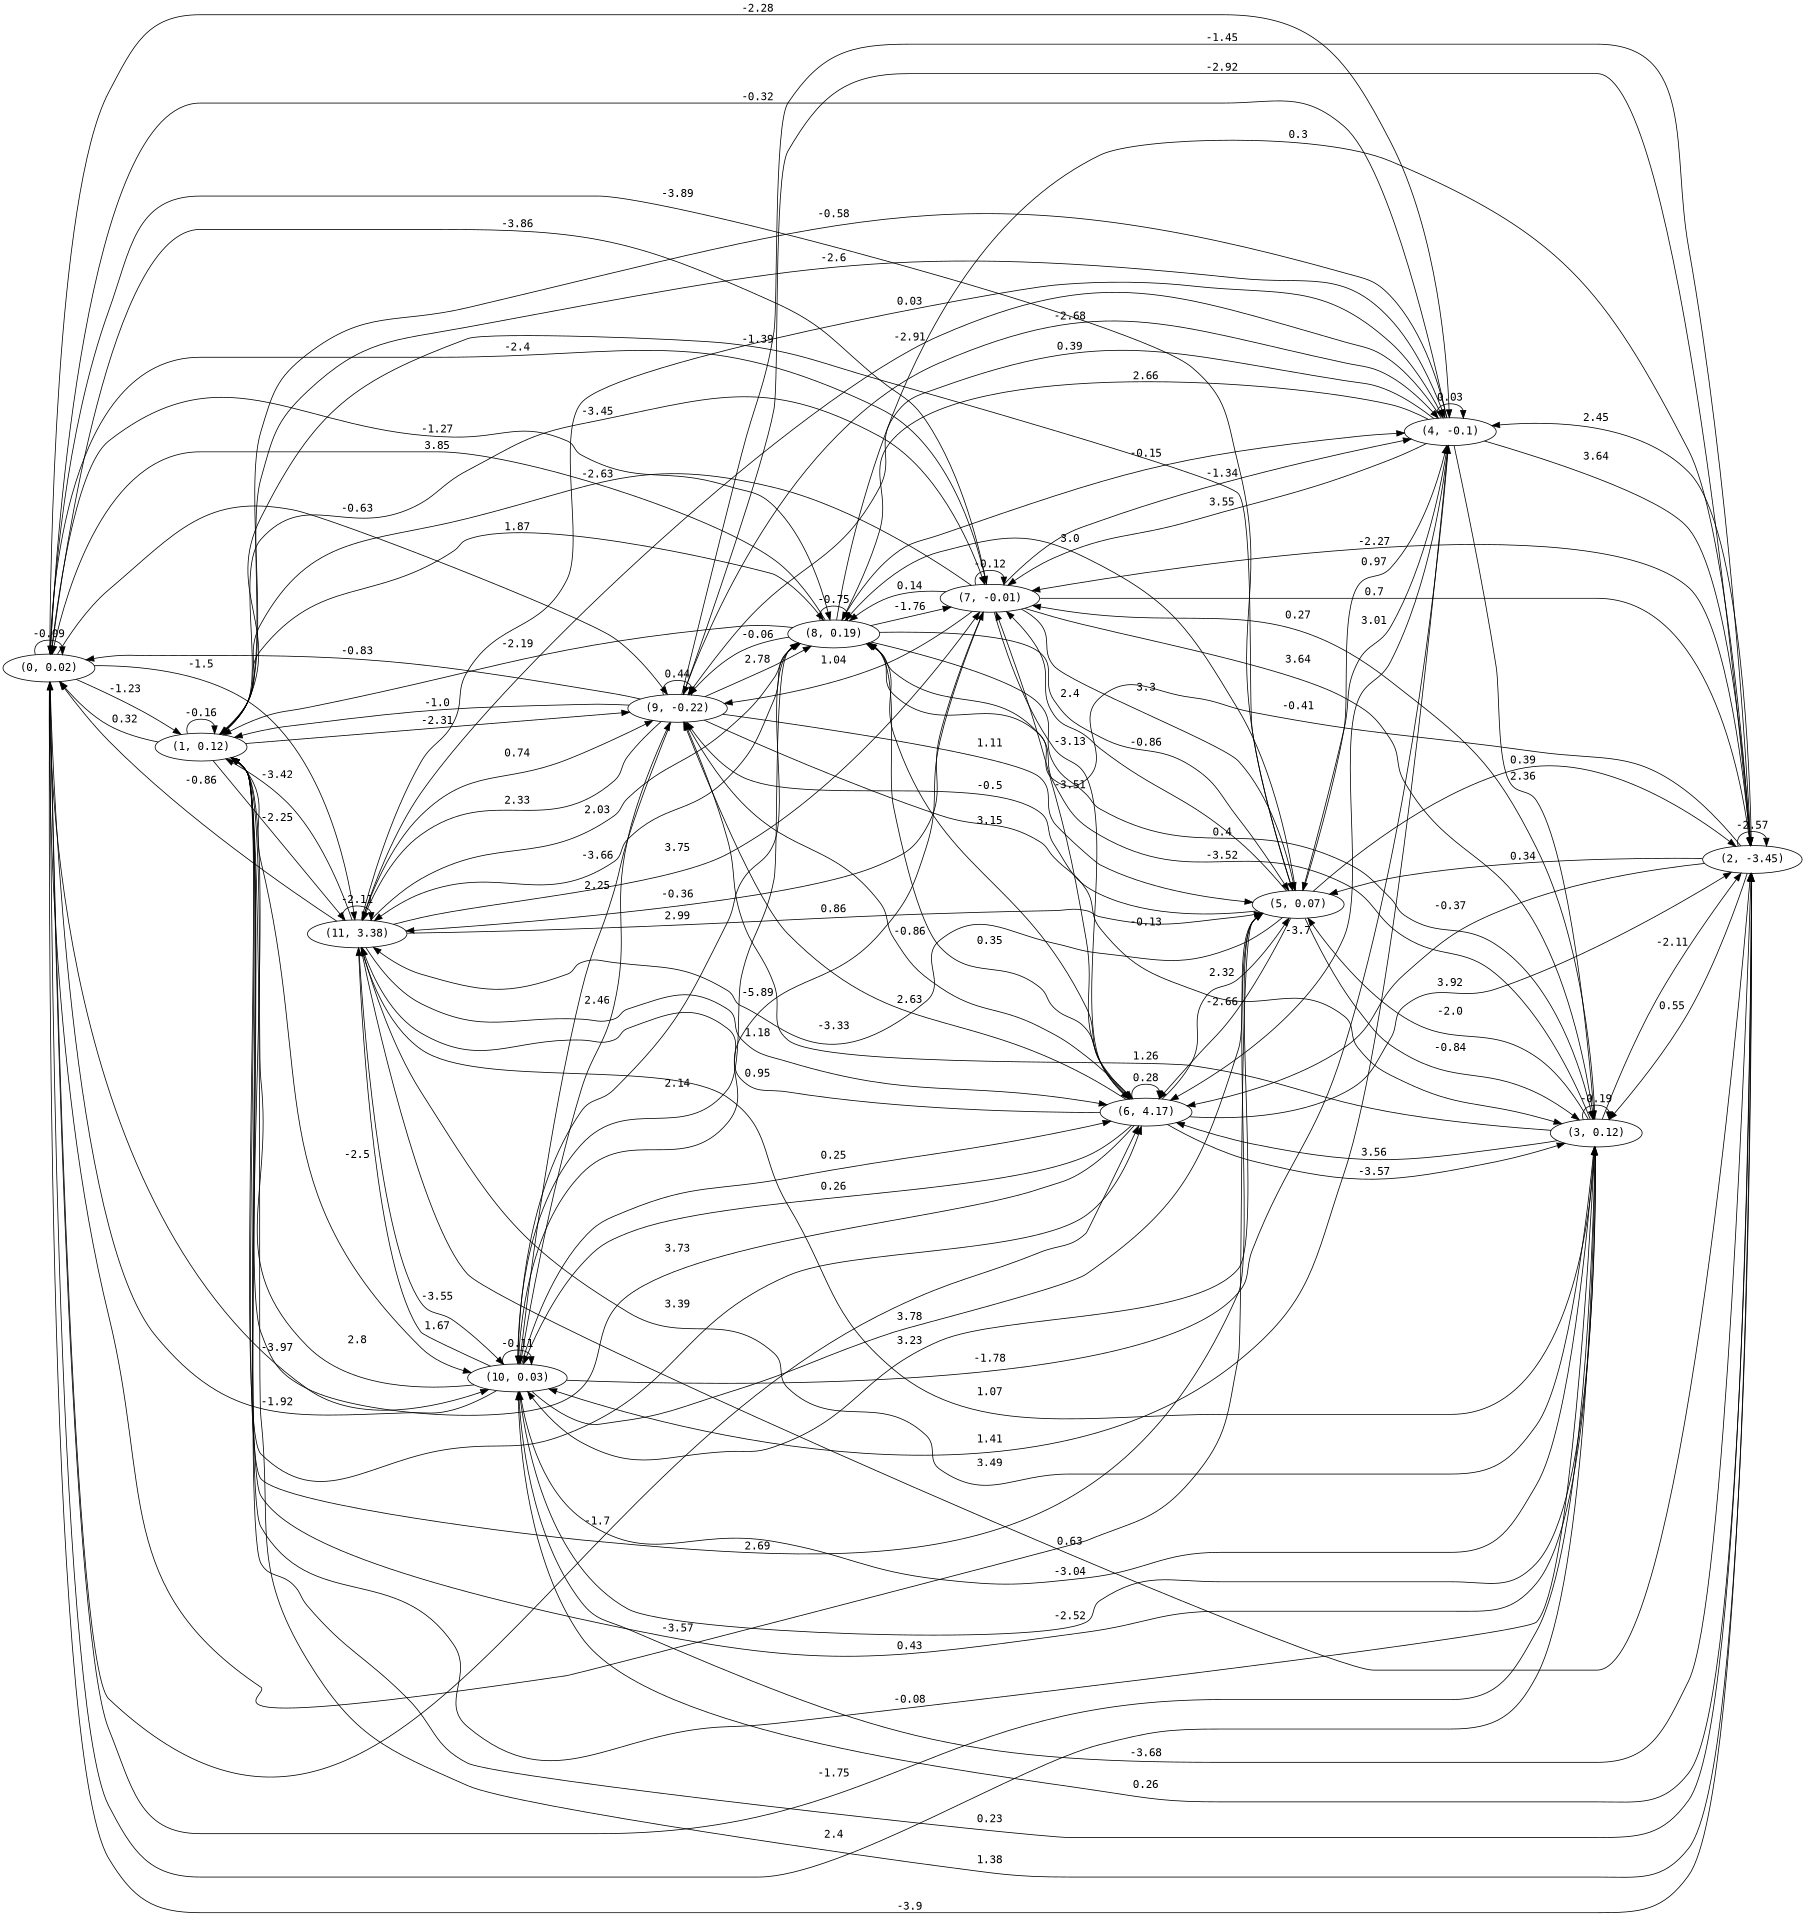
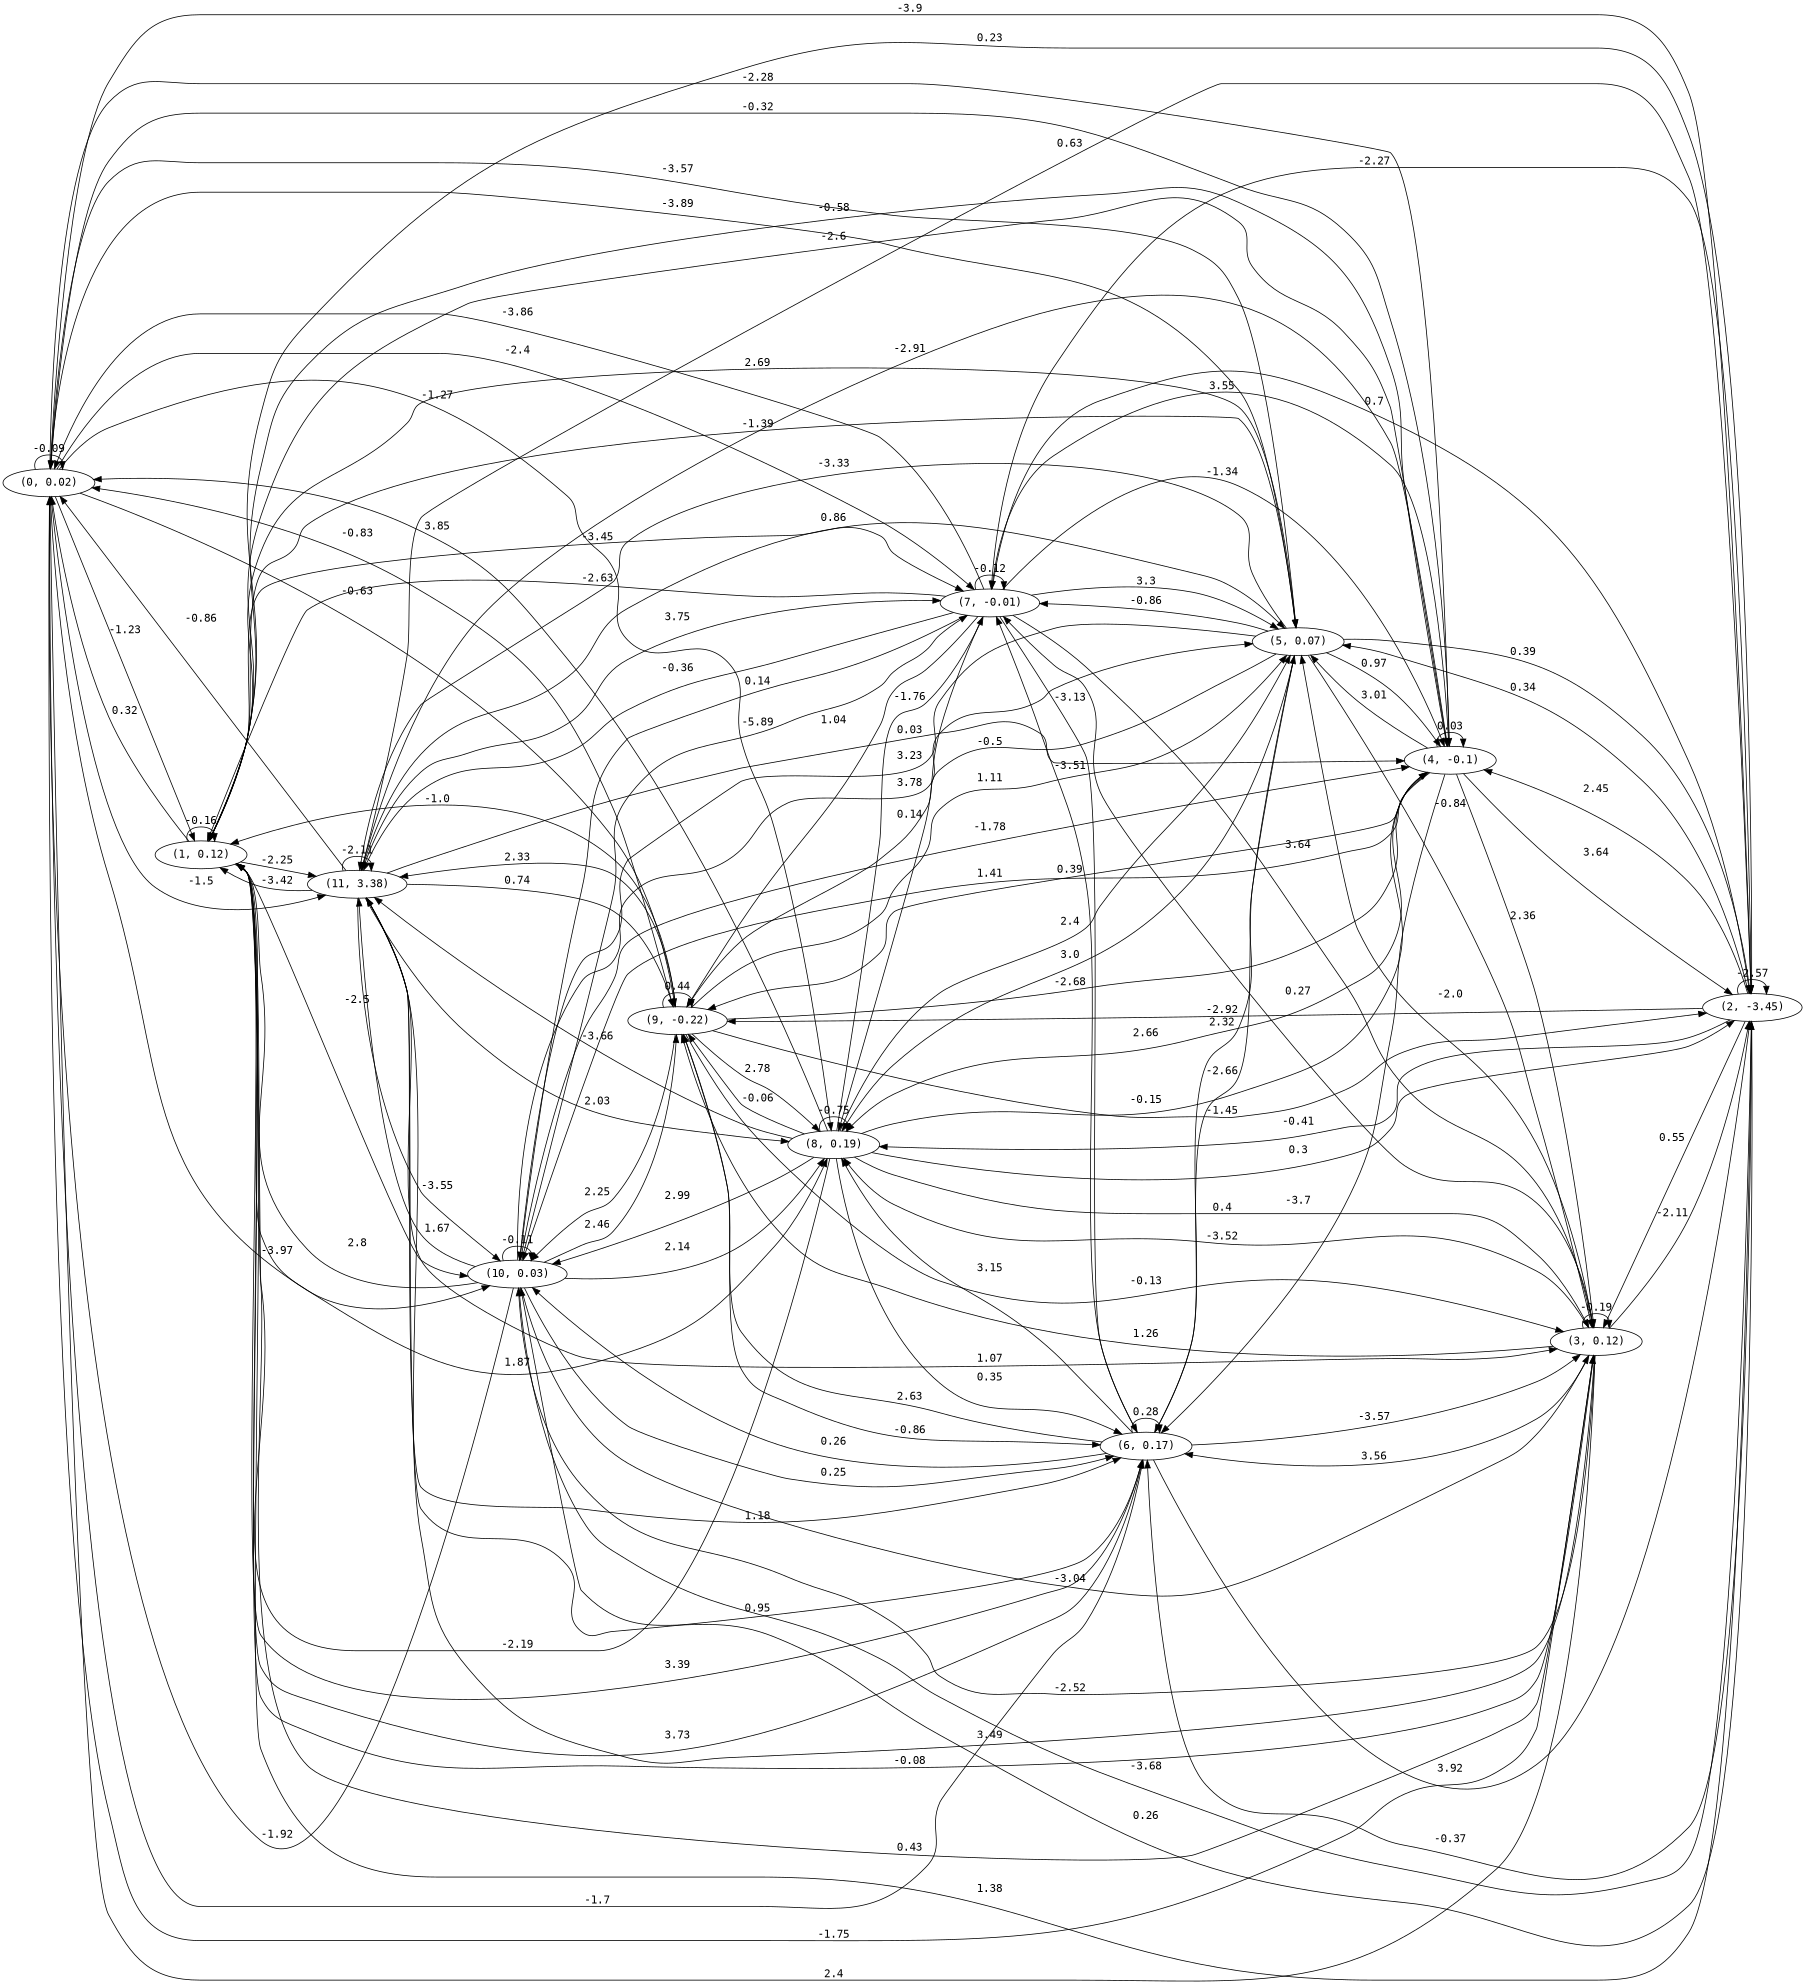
(434, 728) -> none
none -> (596, 791)
(1146, 1112) -> (1146, 1446)
